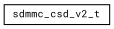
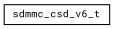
(57, 15) -> (57, 15)
